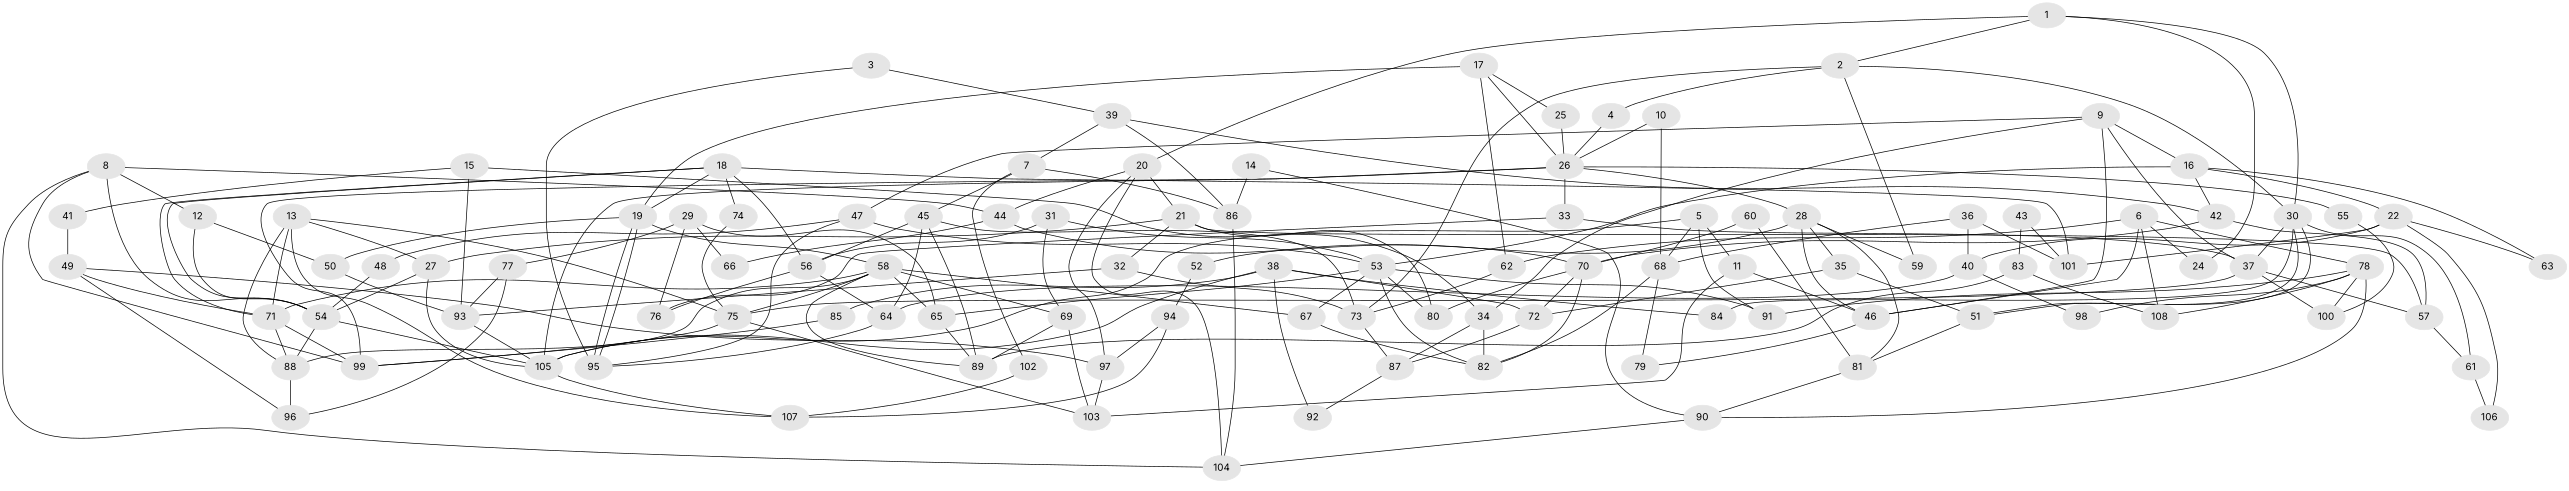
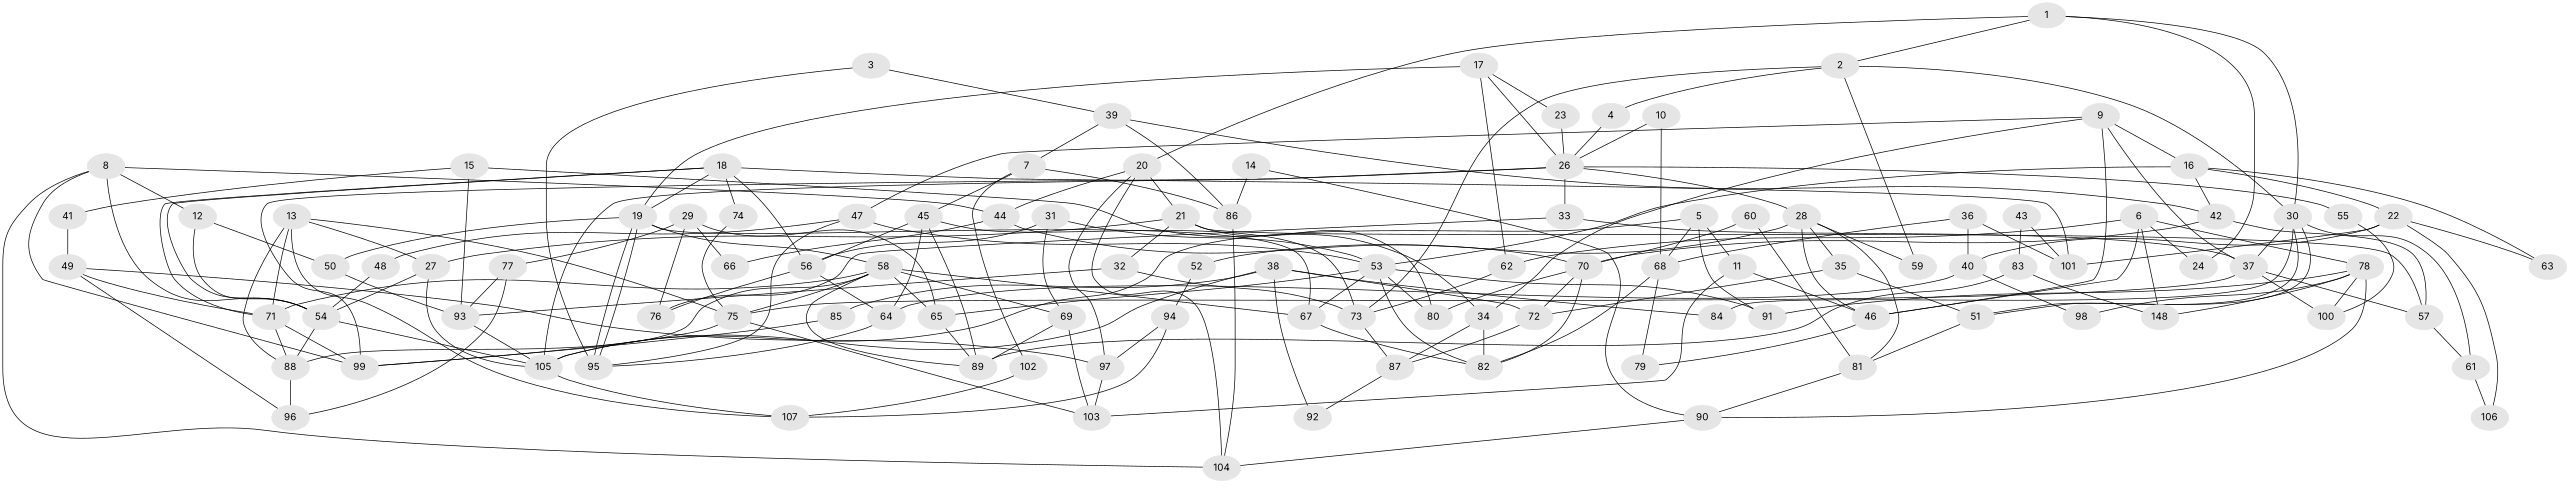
(1561, 116) -> (1561, 116)
none -> (1003, 230)
(2160, 317) -> (2160, 317)
